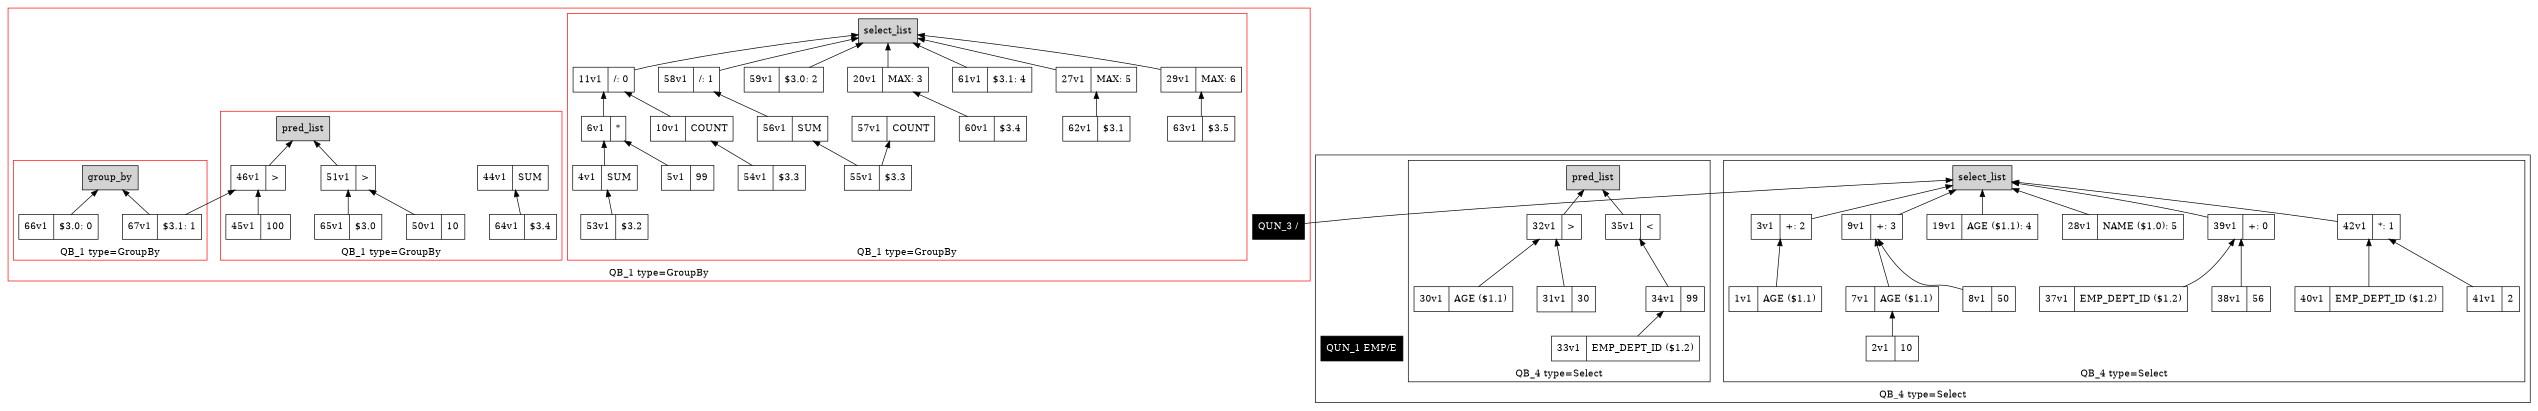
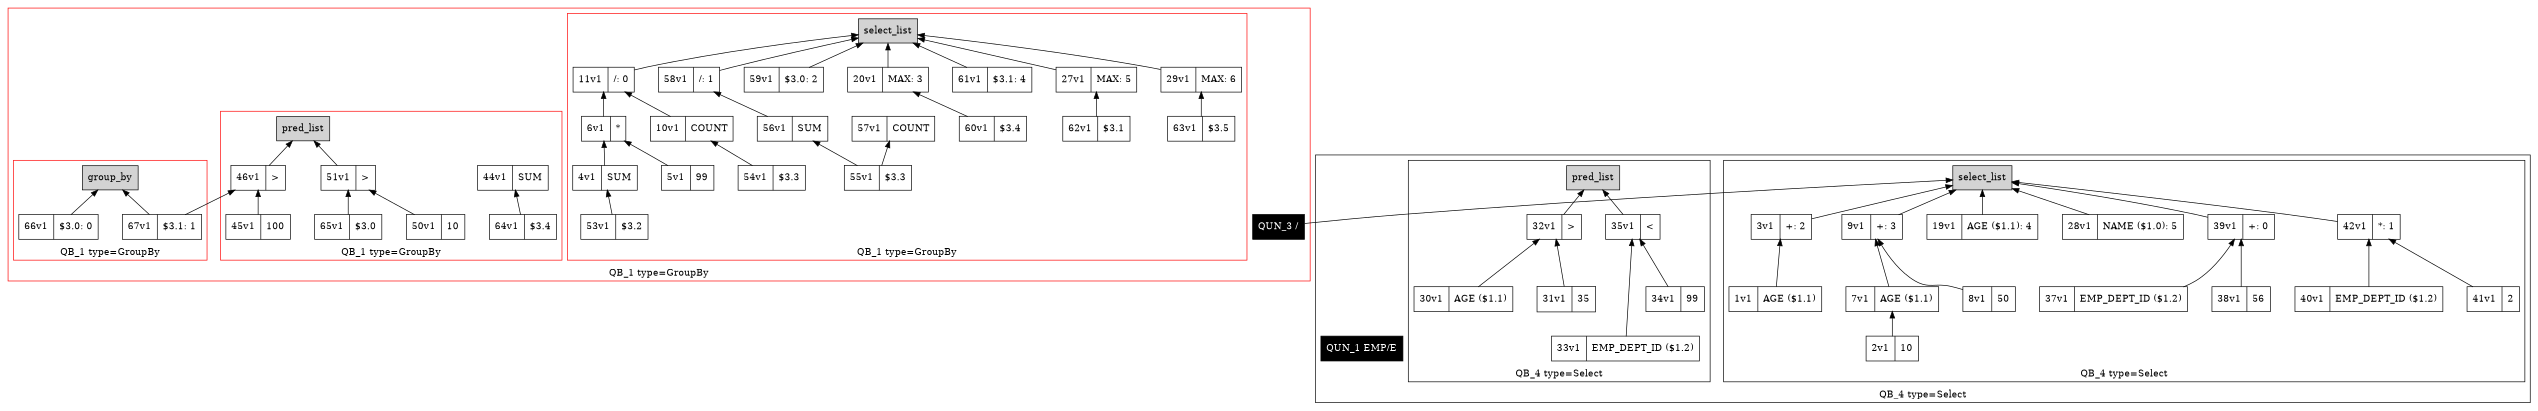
(1584, 299) -> (1584, 299)
(1648, 326) -> (1629, 291)
